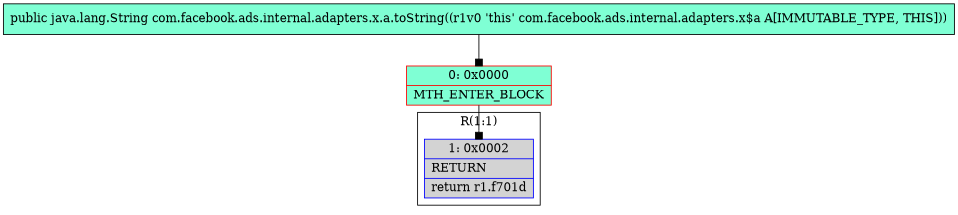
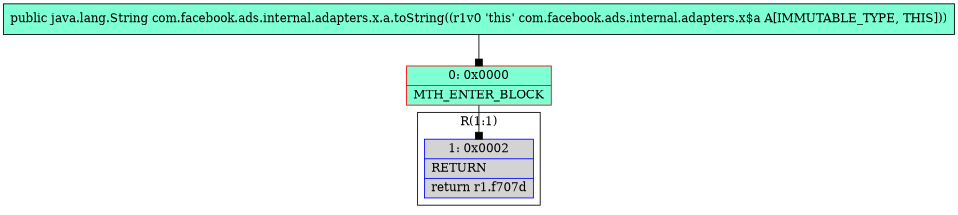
(479, 188) -> (479, 188)
